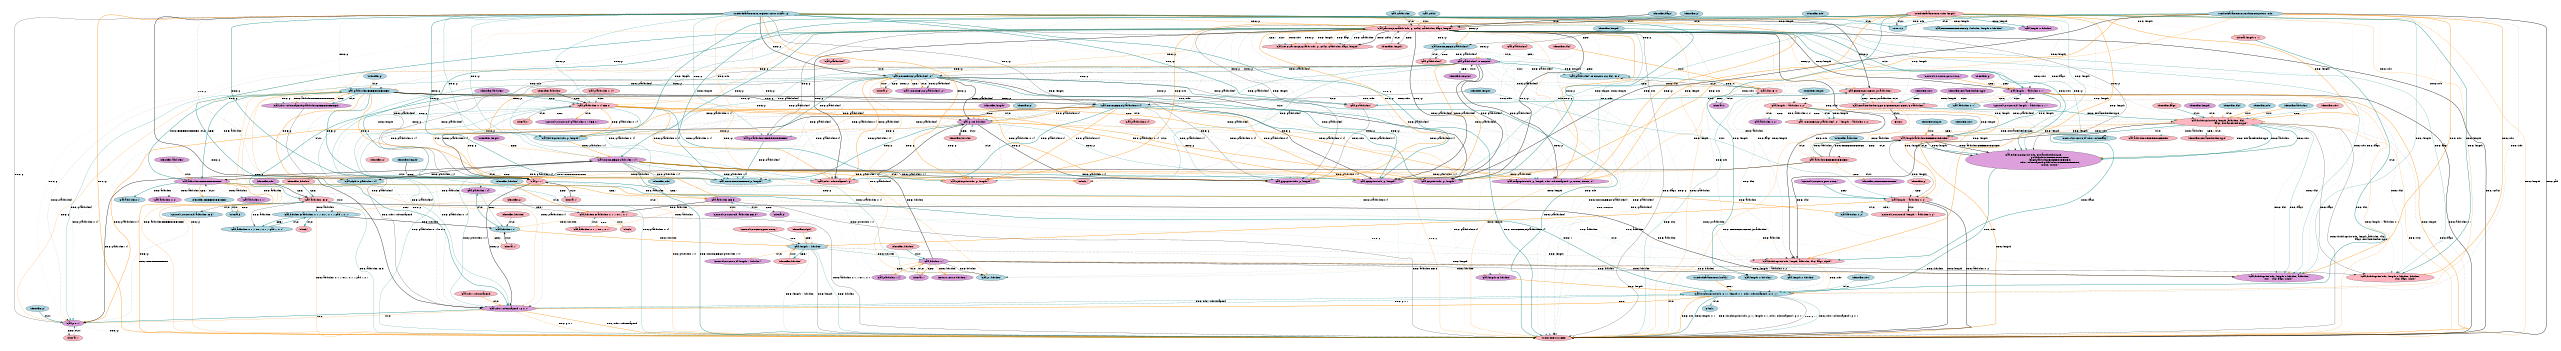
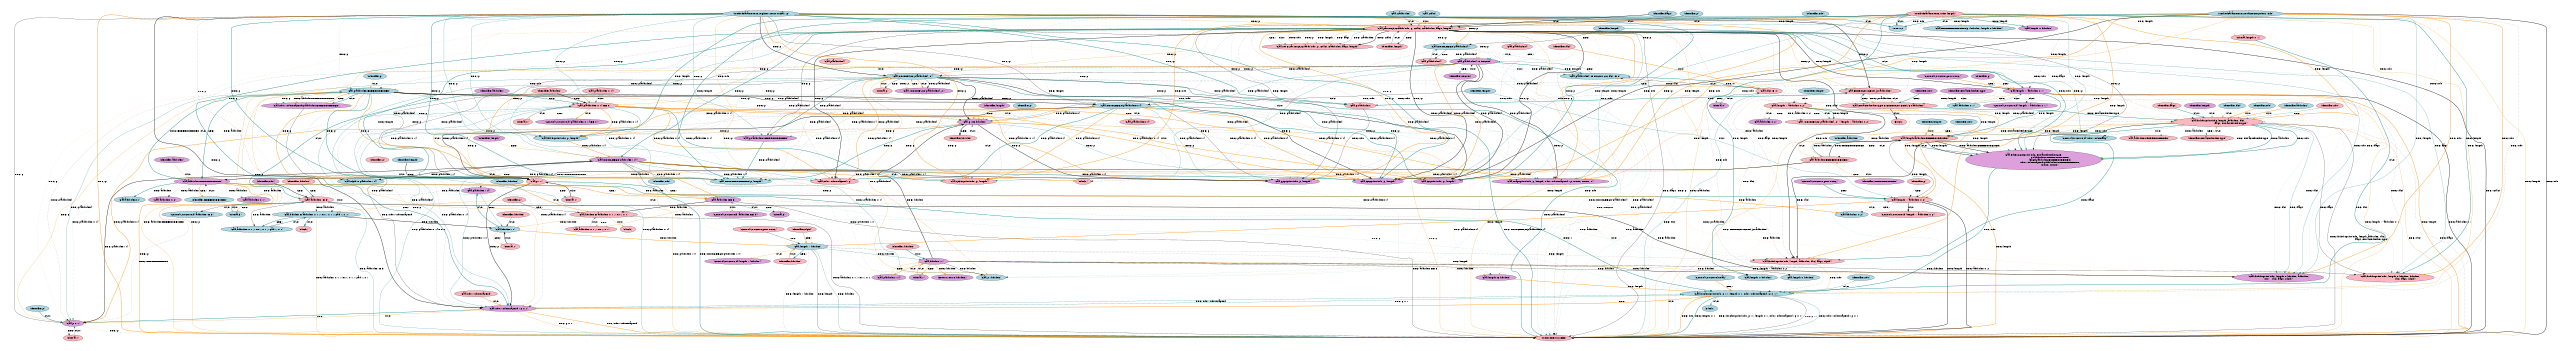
(904, 69) -> (904, 69)
(2552, 181) -> (2552, 181)
(1711, 278) -> (1711, 278)
